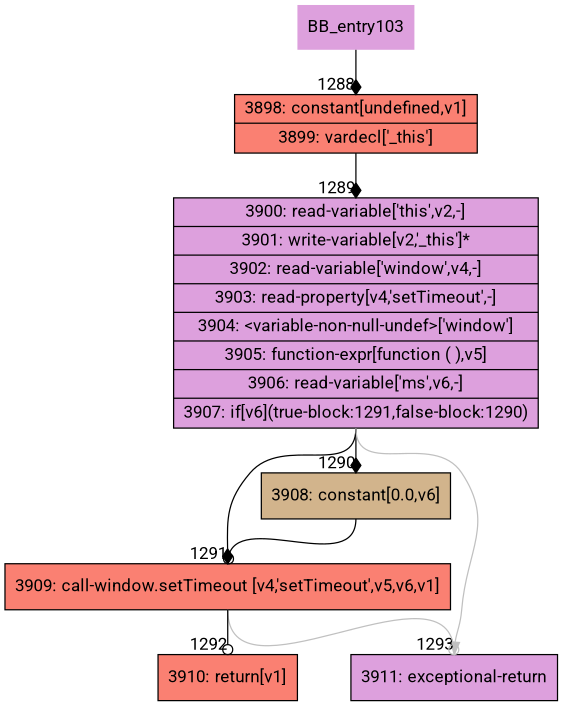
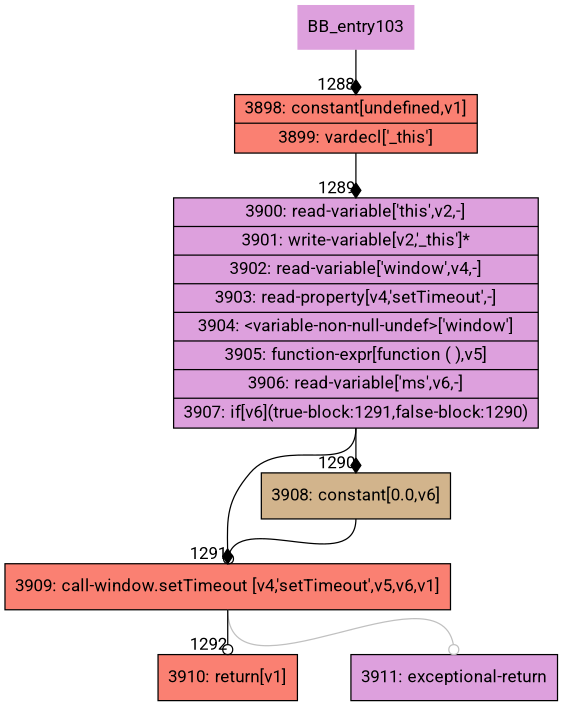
(473, 494) -> none
